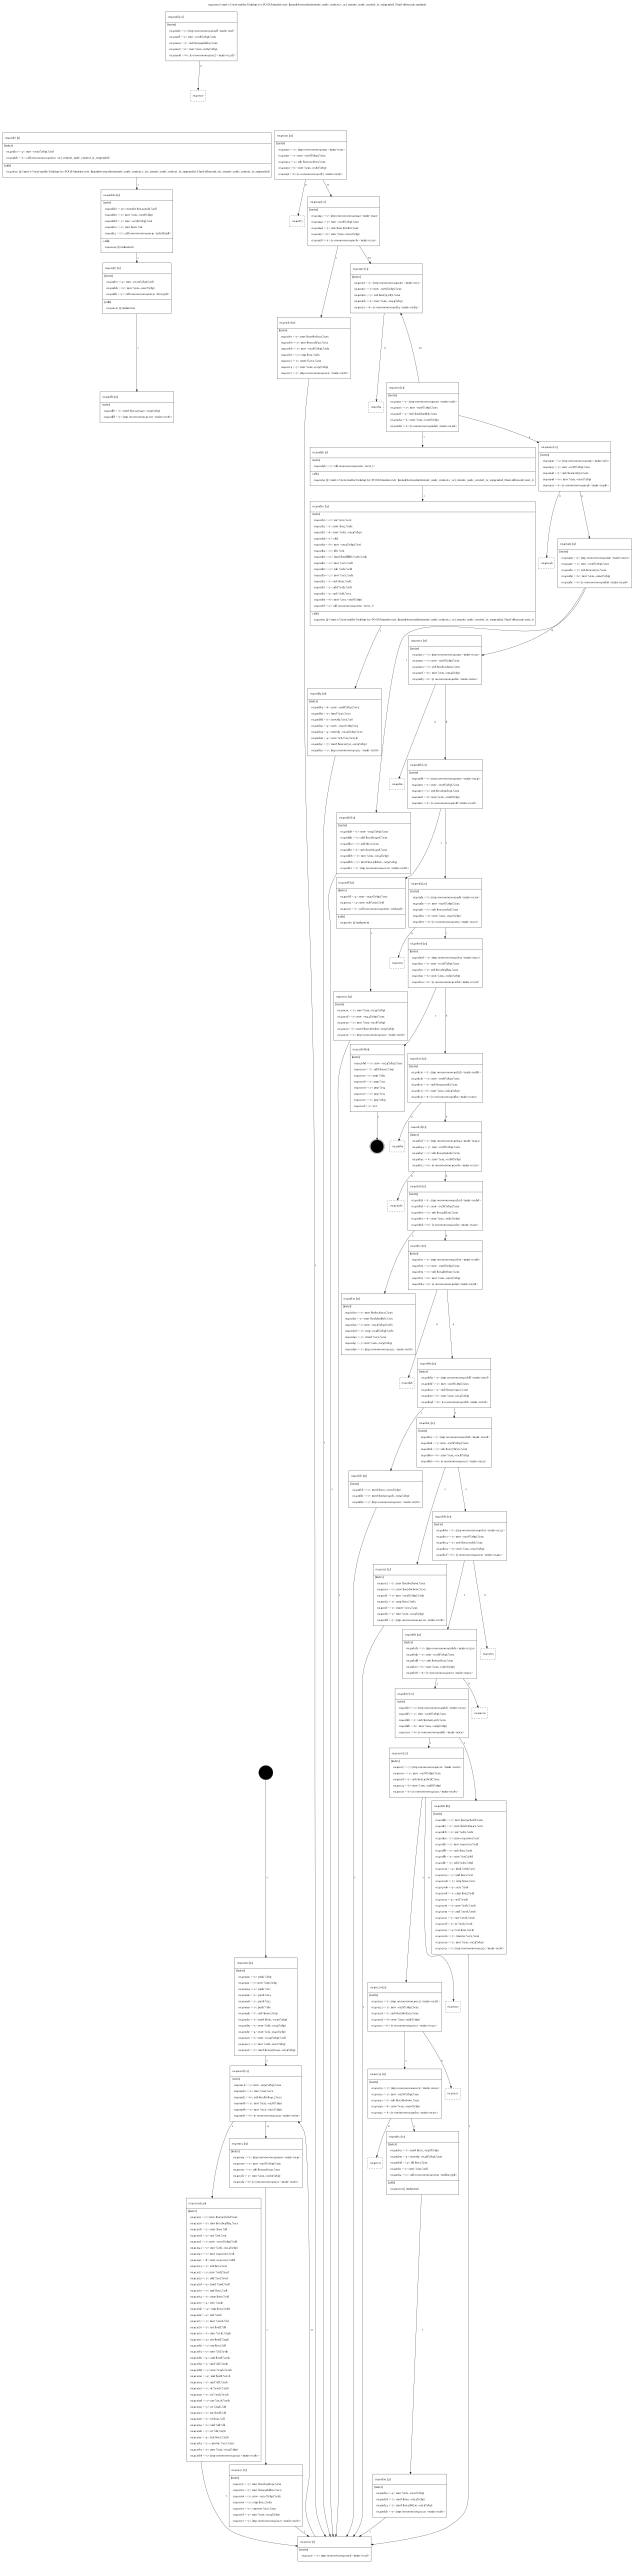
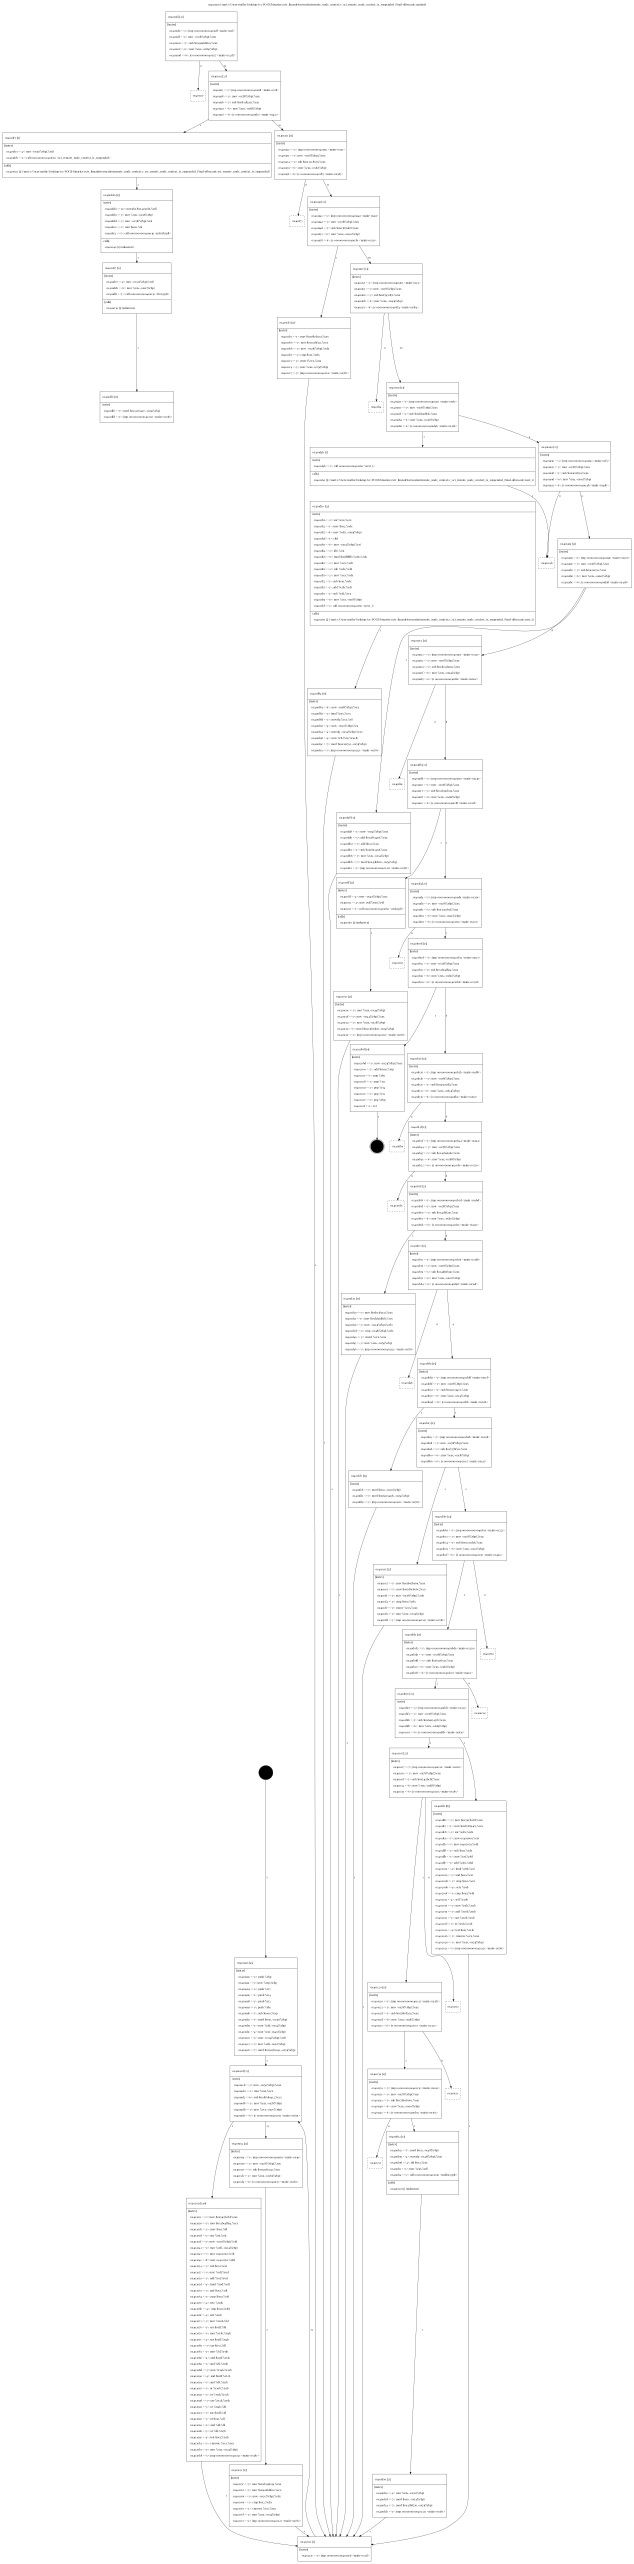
none -> (245, 96)
(412, 348) -> (392, 347)
(423, 492) -> (543, 511)
none -> (346, 1944)
